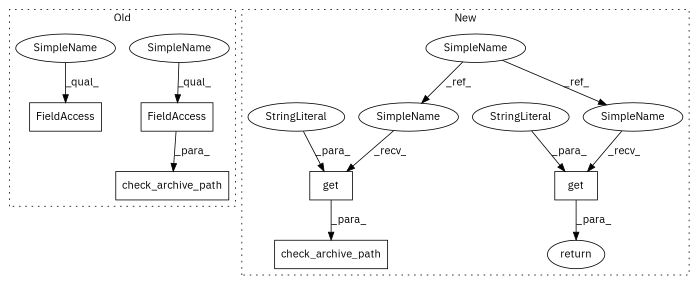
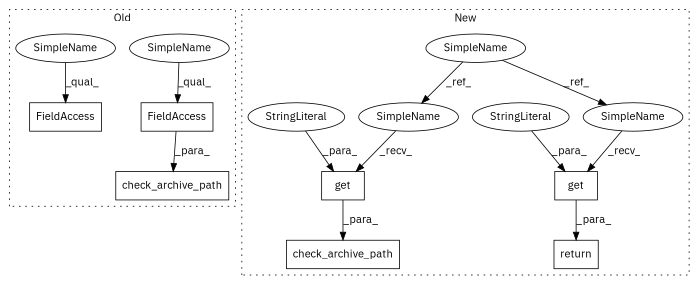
(576, 254) -> (576, 254)
